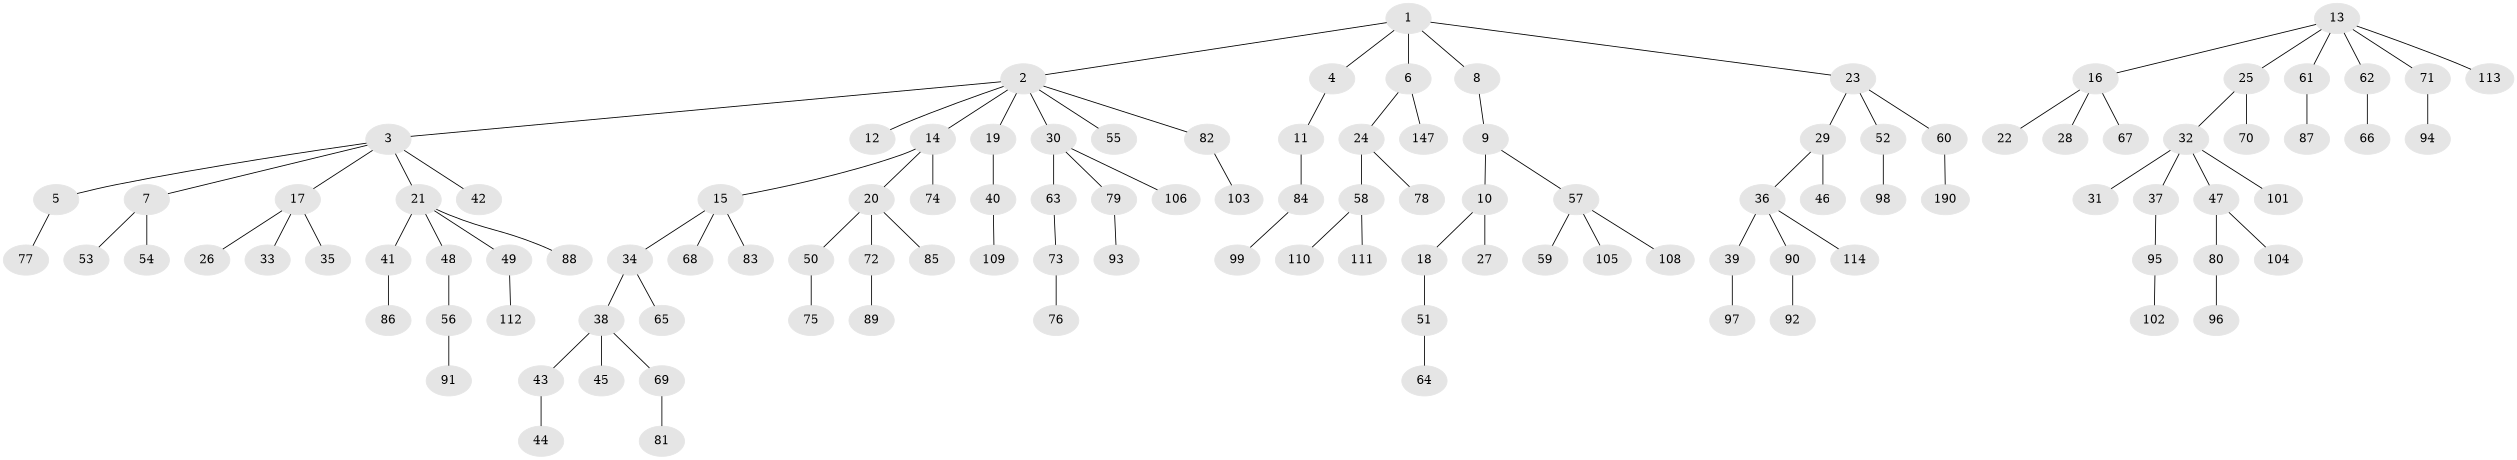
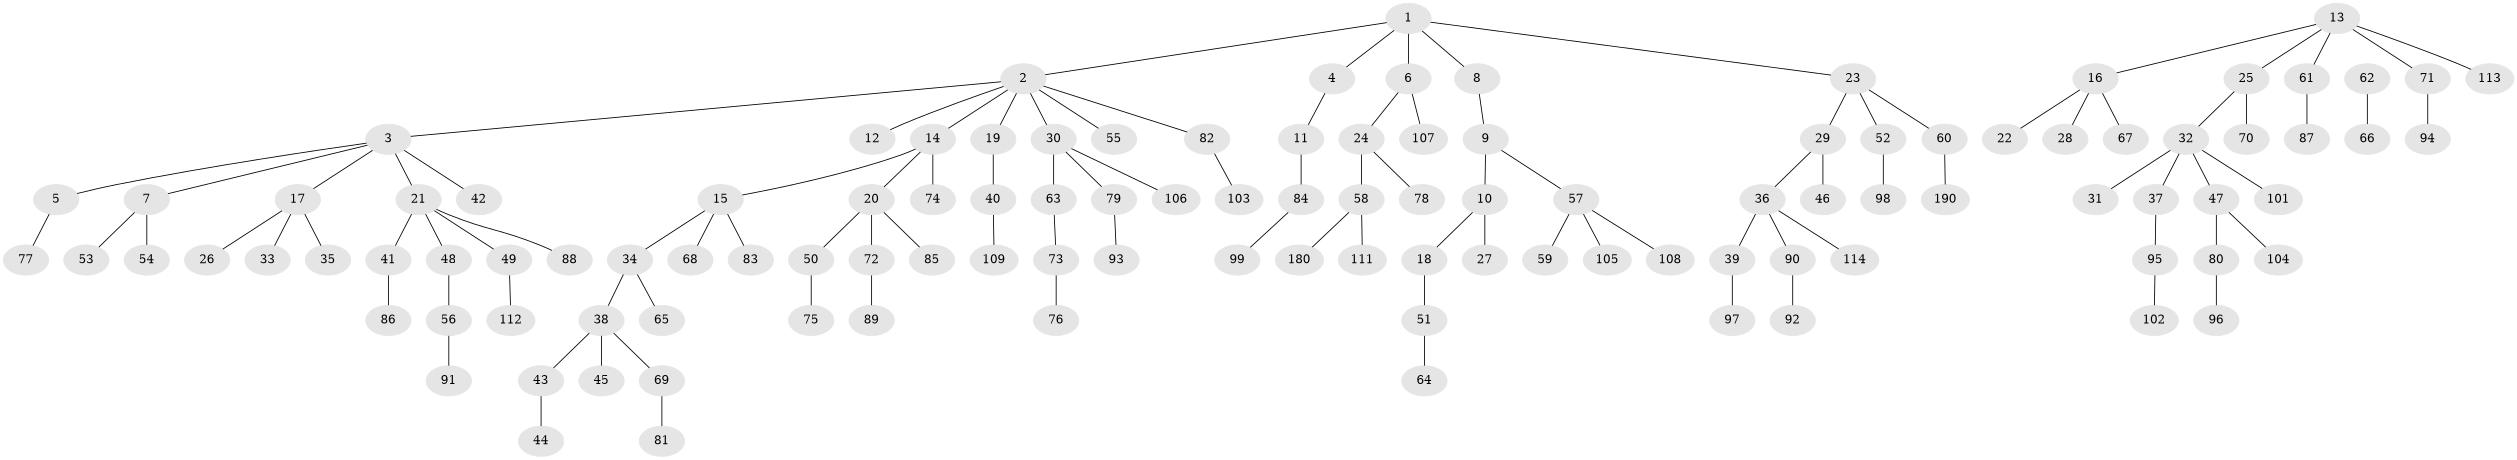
(2352, 49) -> none
(1424, 139) -> (1424, 139)
(1299, 260) -> (1299, 260)
